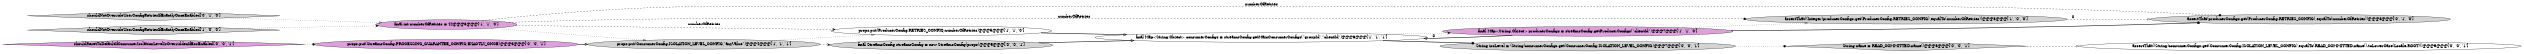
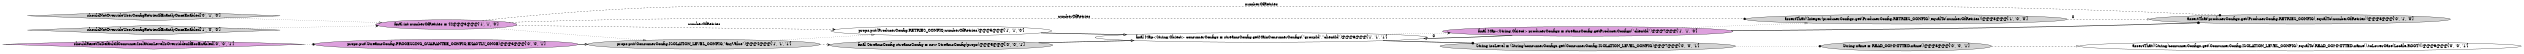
(1906, 46) -> (1906, 46)
